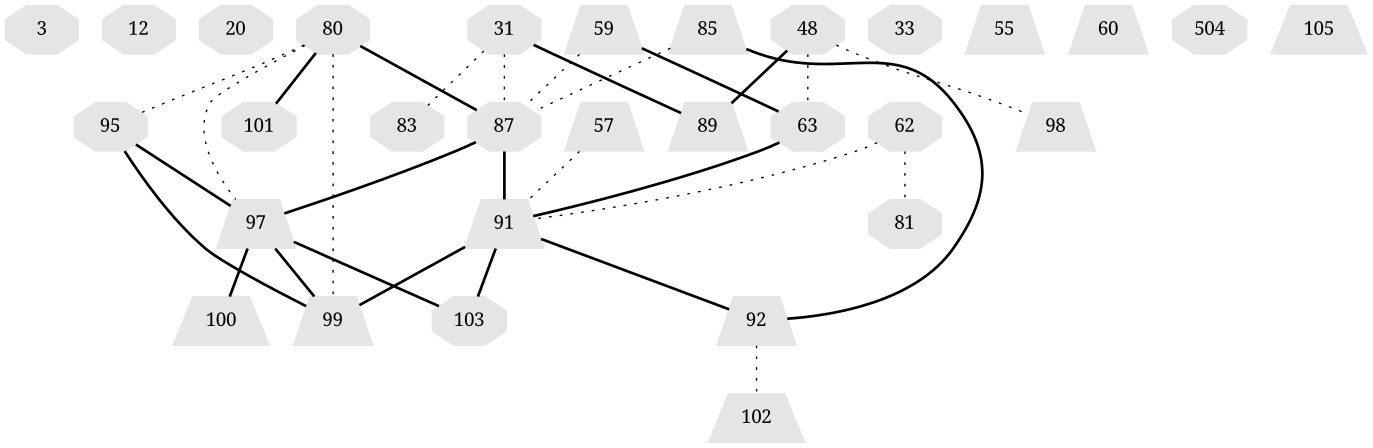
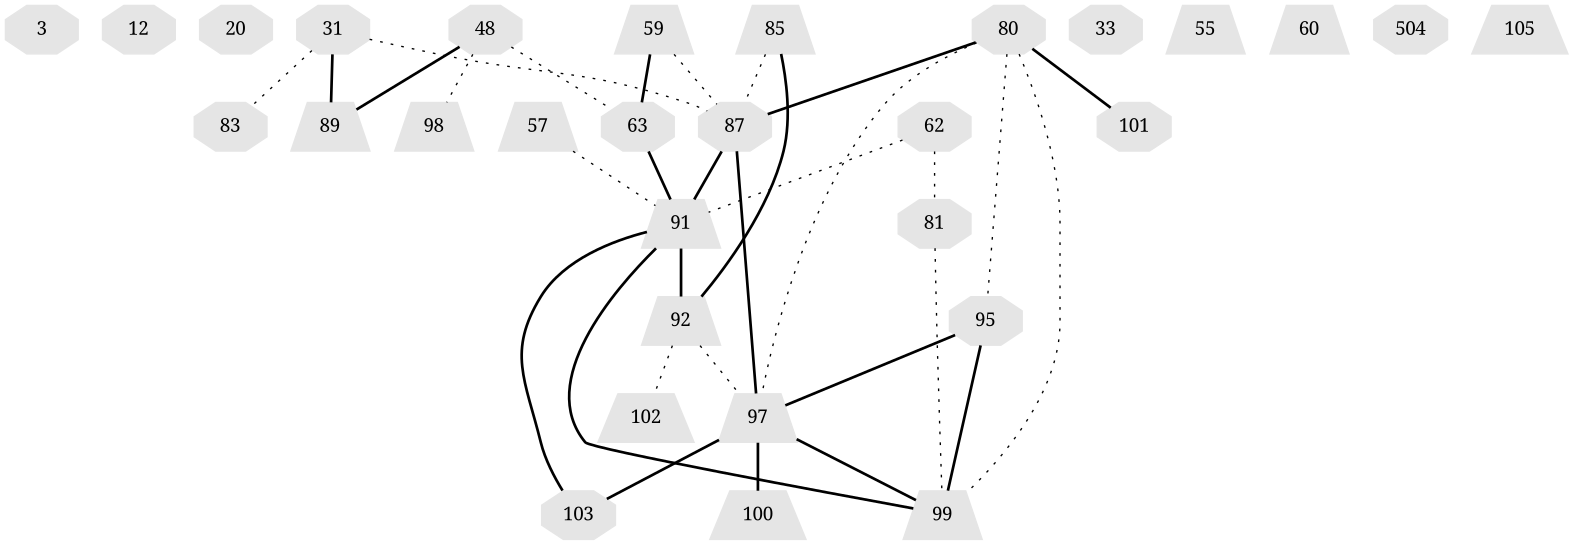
none -> (938, 369)
none -> (720, 370)
